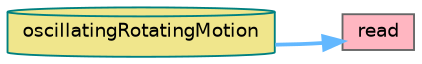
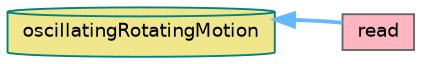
(299, 44) -> (318, 21)
